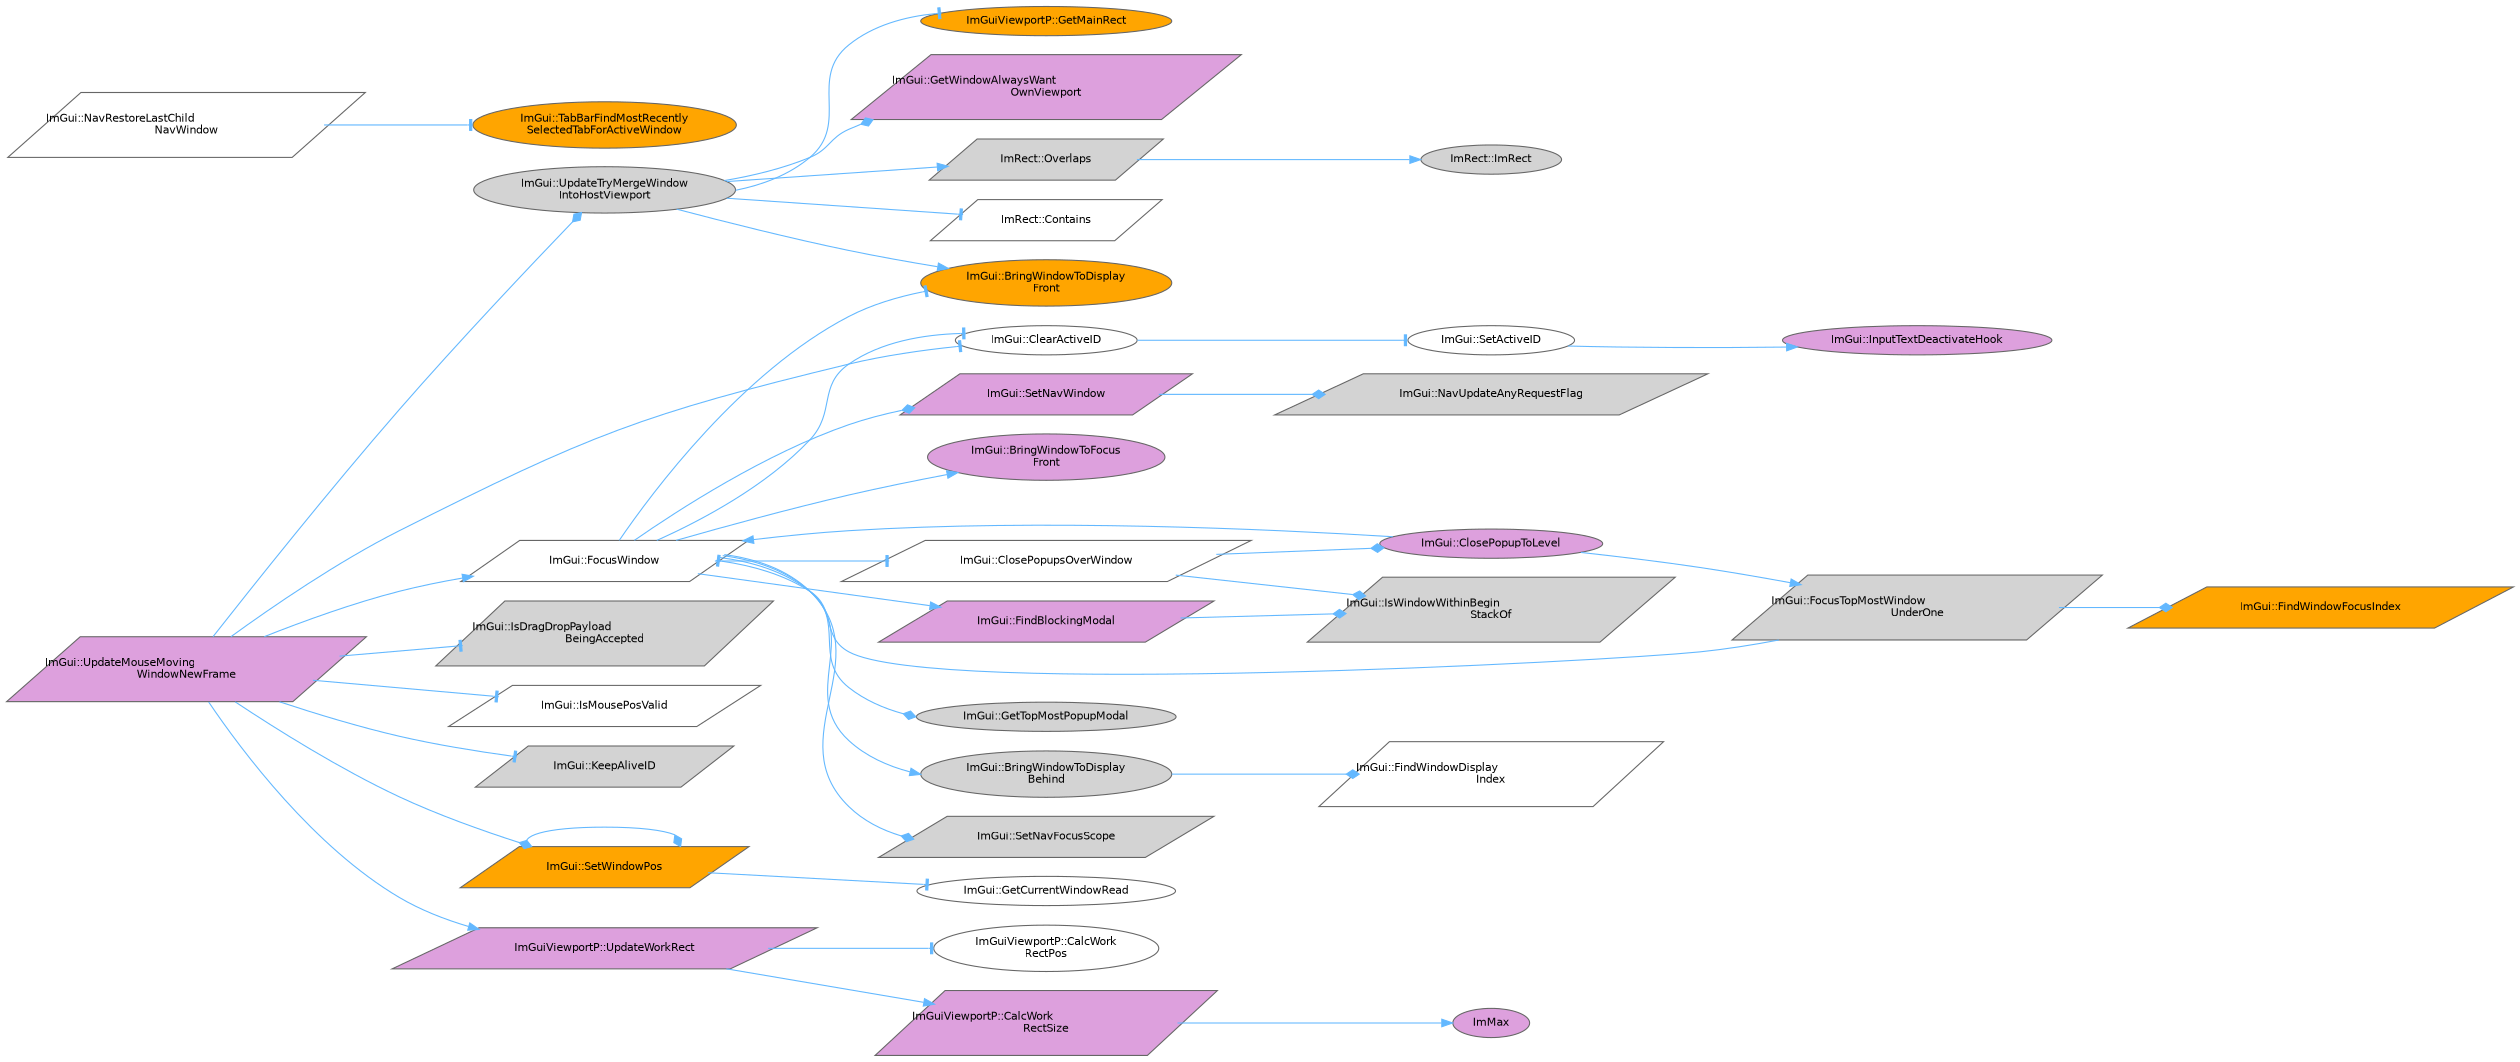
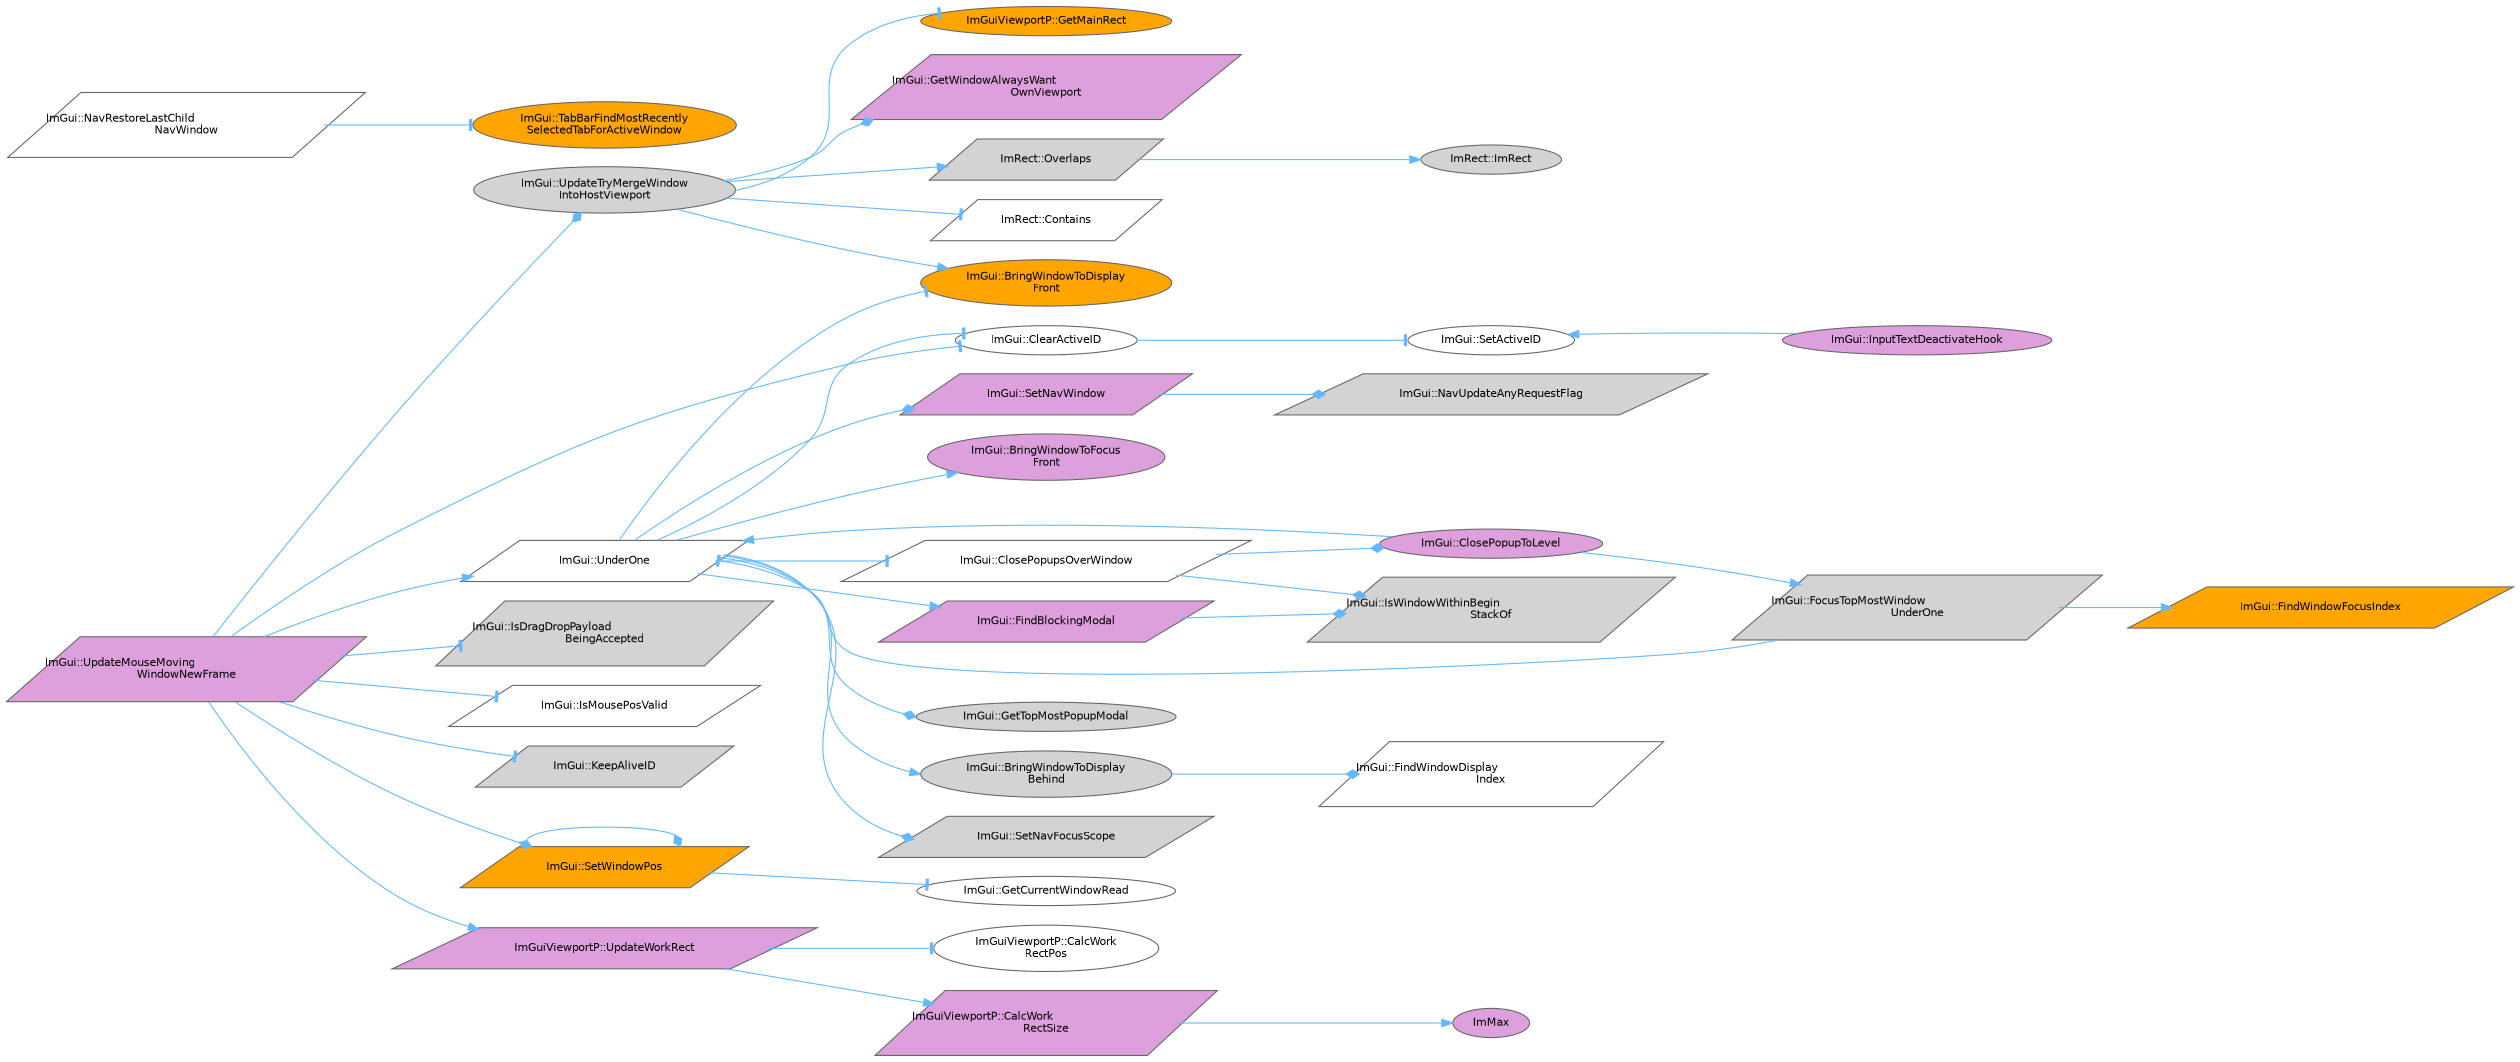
(1677, 348) -> (1688, 333)
(605, 561) -> (605, 561)
(2110, 608) -> (2110, 608)
